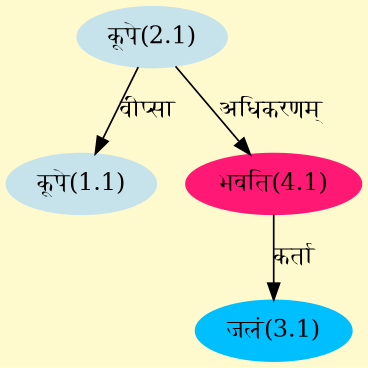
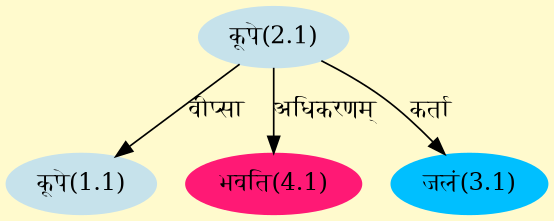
(274, 249) -> (381, 96)
